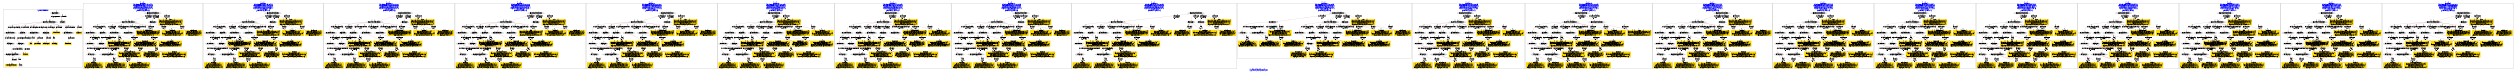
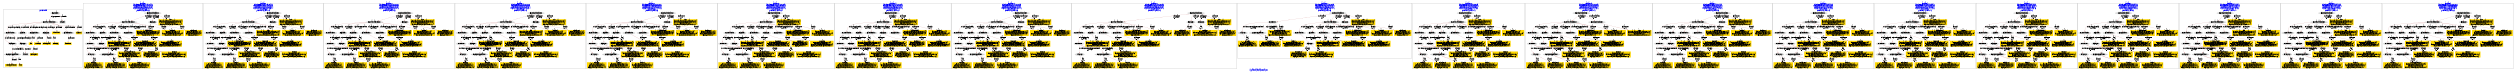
(43, 10) -> (43, 10)
(46, 44) -> (47, 44)
(26, 54) -> (26, 54)
none -> (34, 54)
(21, 65) -> (21, 65)
